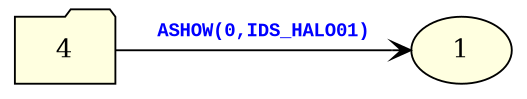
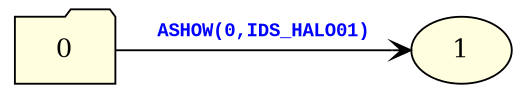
(65, 50) -> (65, 50)
